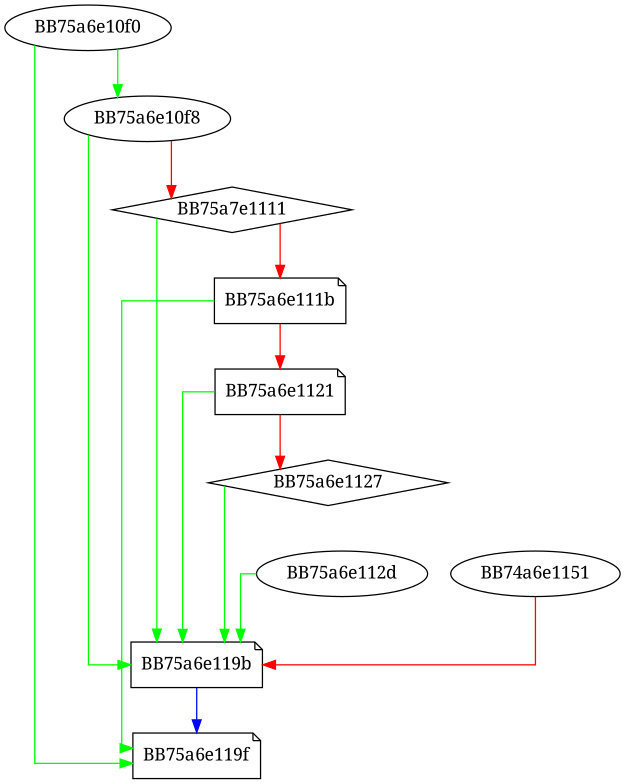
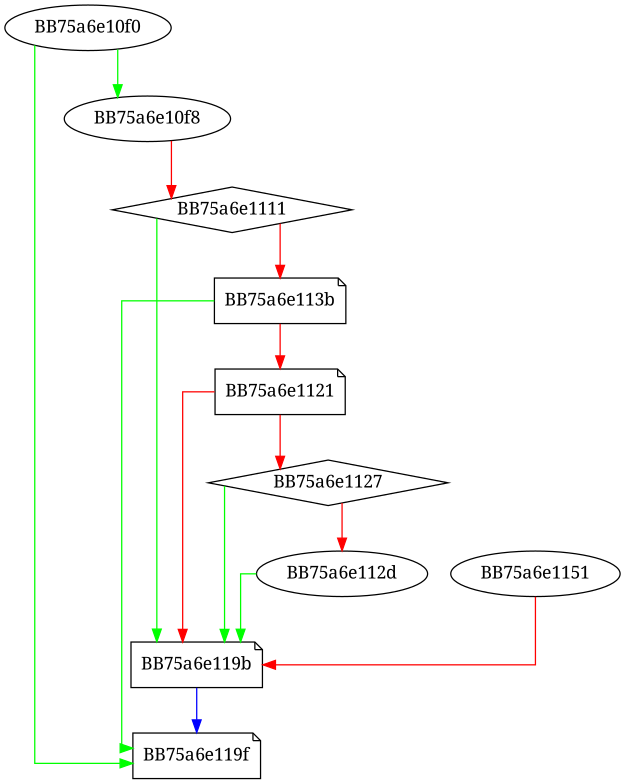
(232, 210) -> (232, 210)
(280, 301) -> (280, 301)
(88, 415) -> none
(183, 495) -> (183, 495)
none -> (342, 521)
(535, 574) -> (535, 574)
